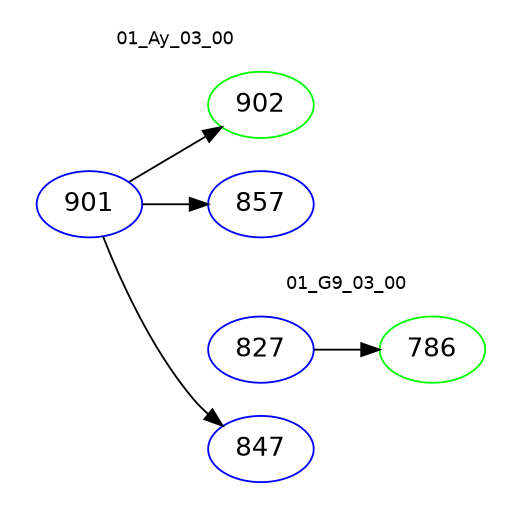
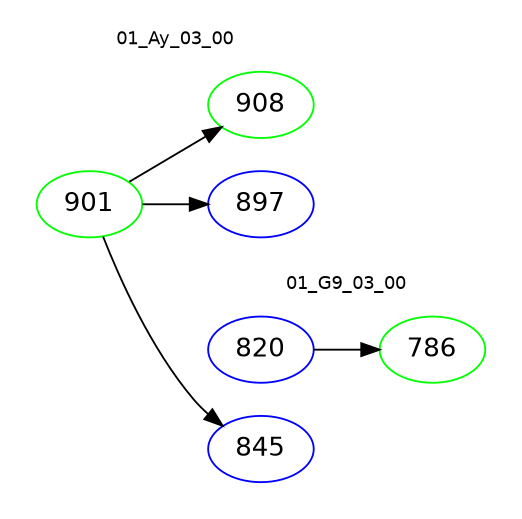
(261, 105) -> (261, 105)
(89, 204) -> (89, 204)
(261, 204) -> (261, 204)
(261, 350) -> (261, 350)
(261, 449) -> (261, 449)
